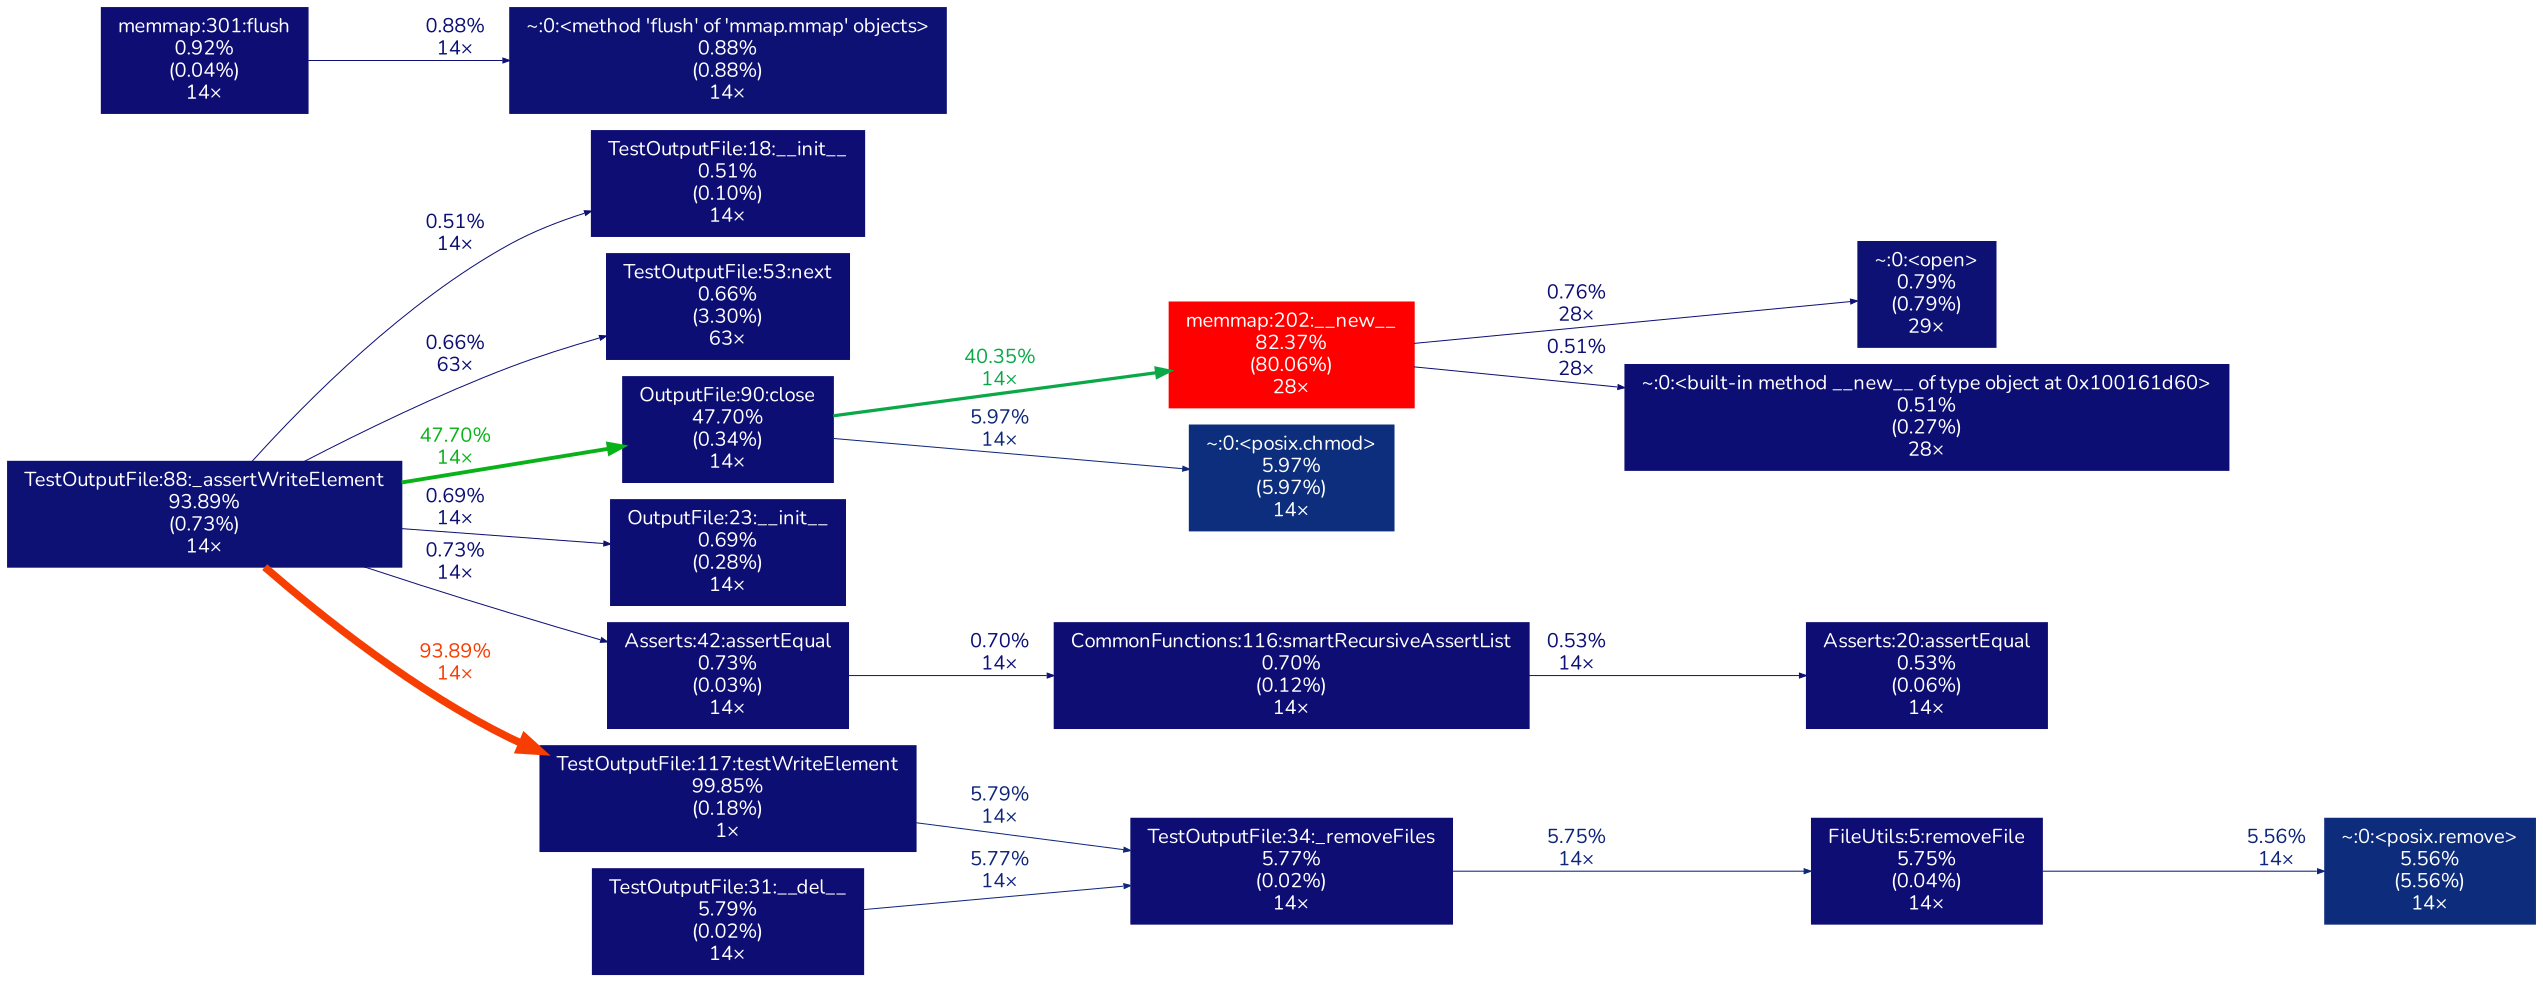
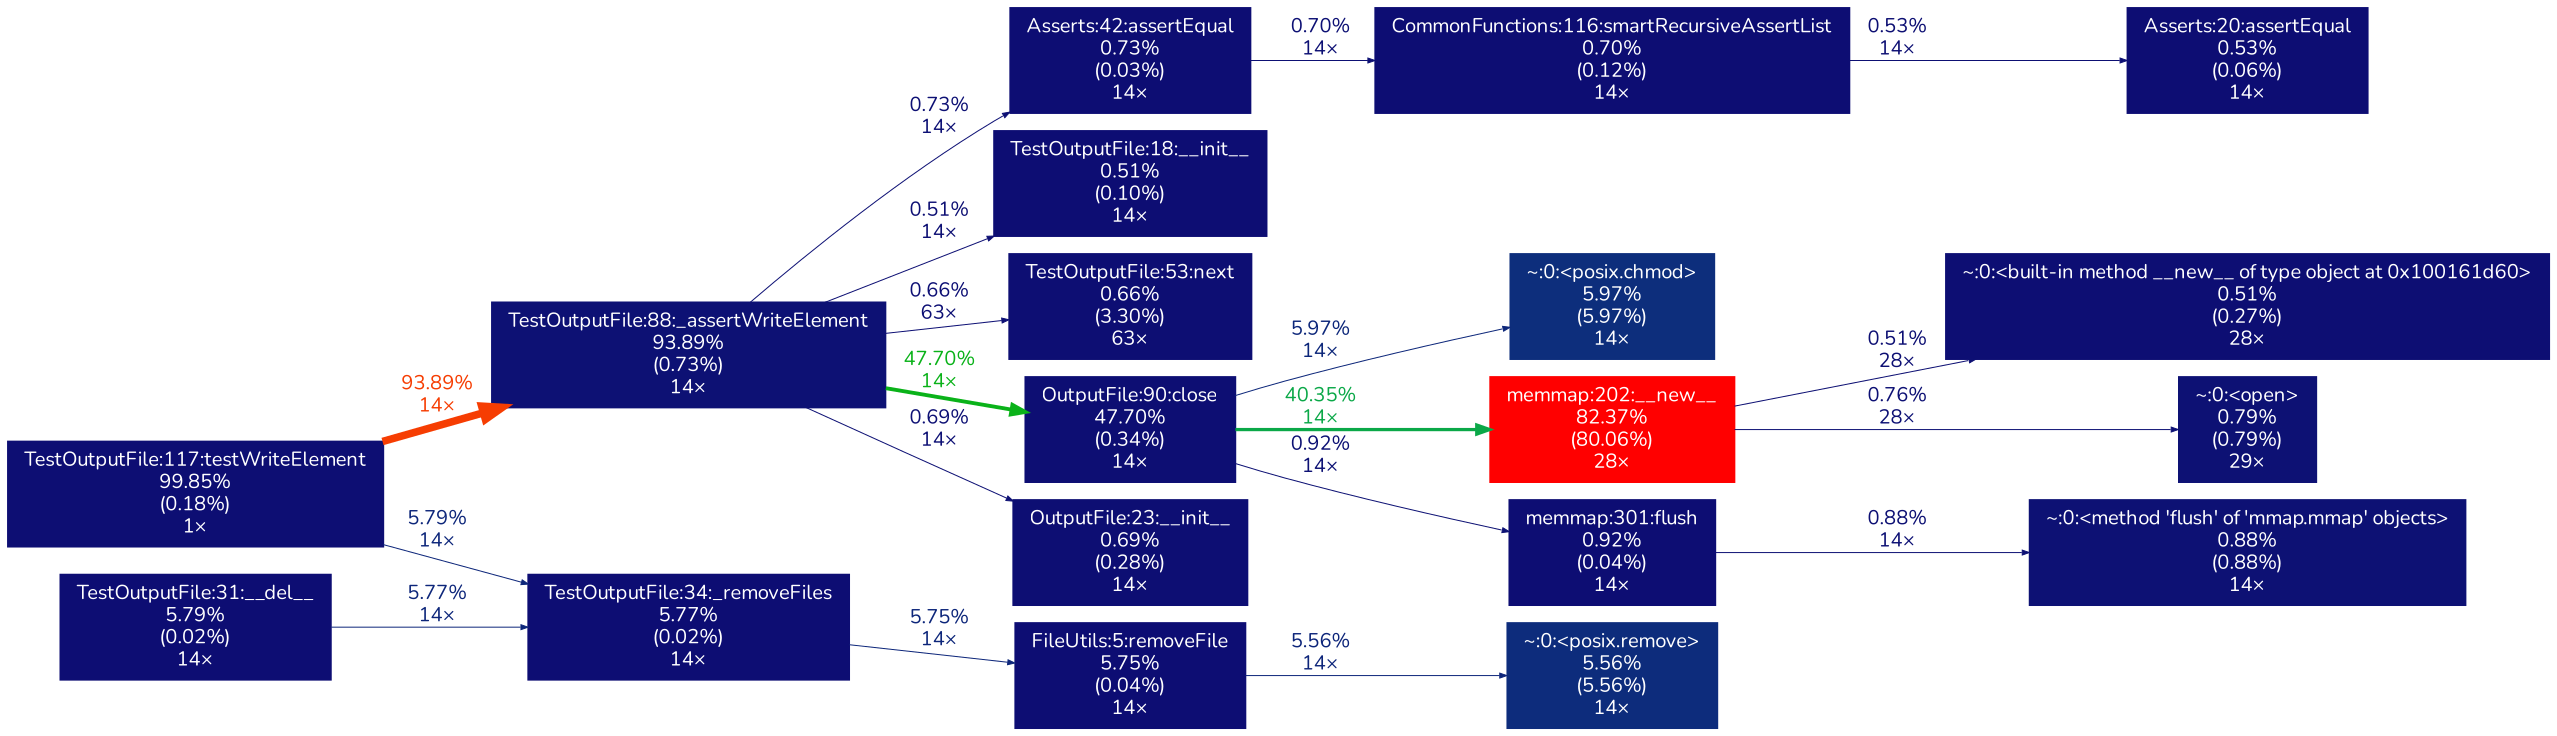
none -> (1368, 499)
(387, 664) -> (433, 427)
